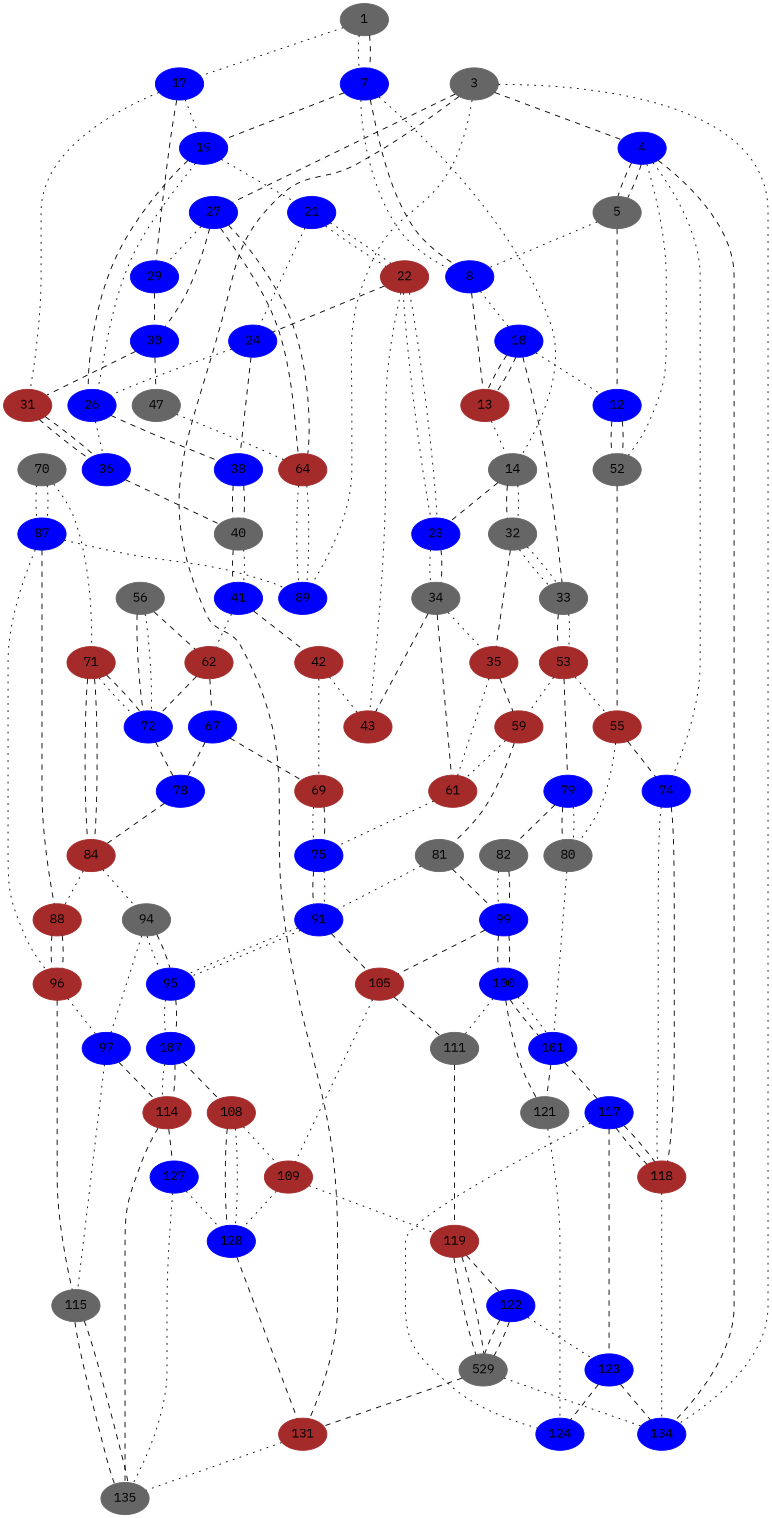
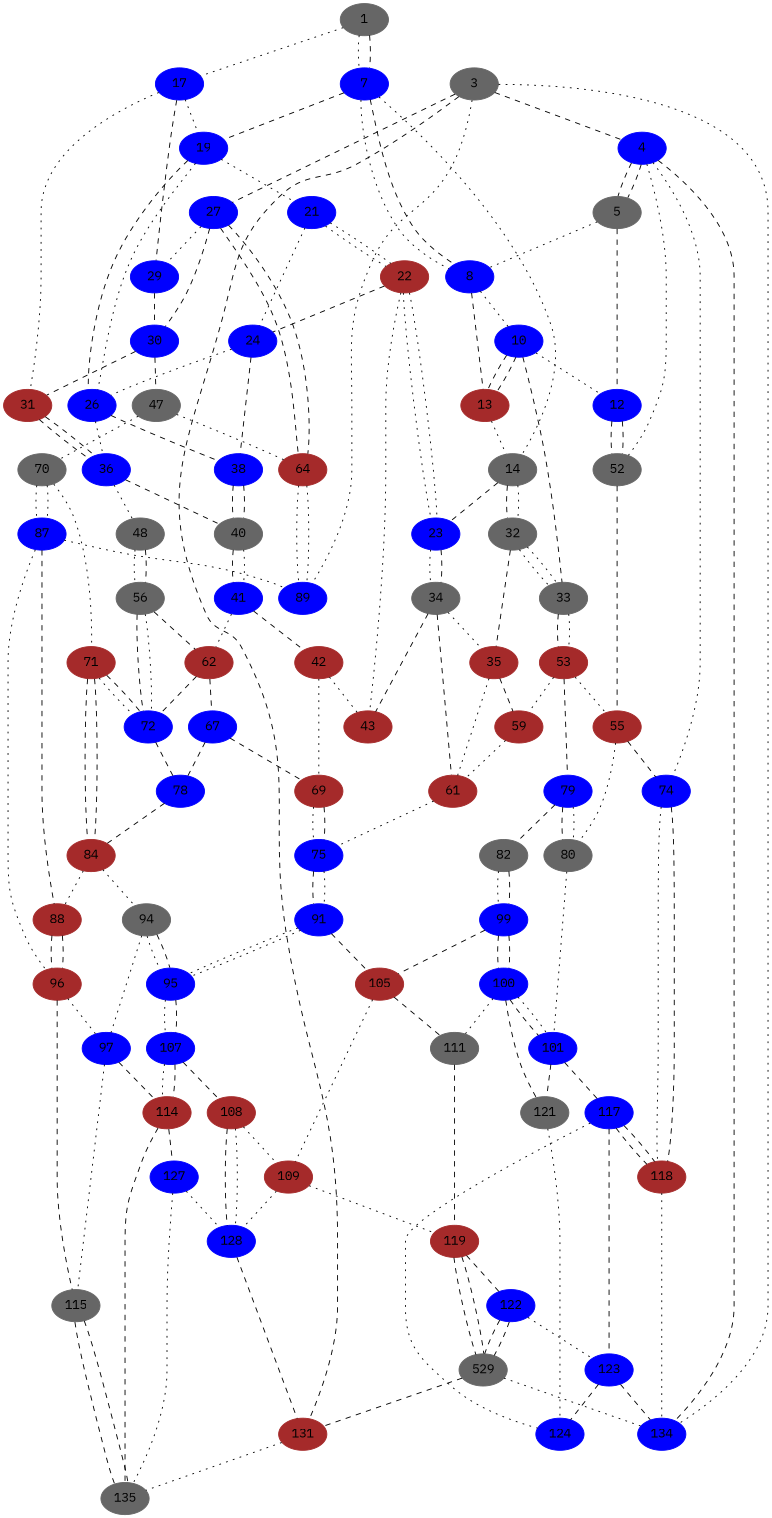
none -> (105, 434)
none -> (140, 534)
(439, 856) -> none
